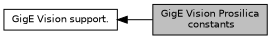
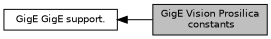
(61, 20) -> (61, 20)
